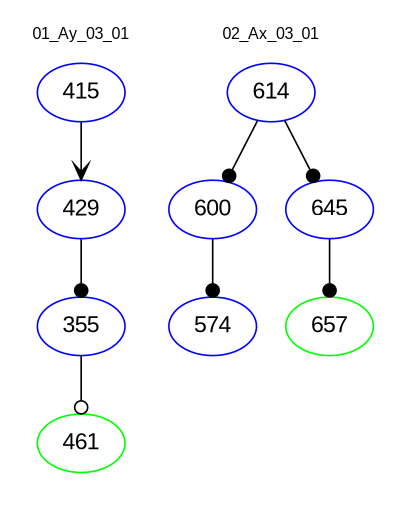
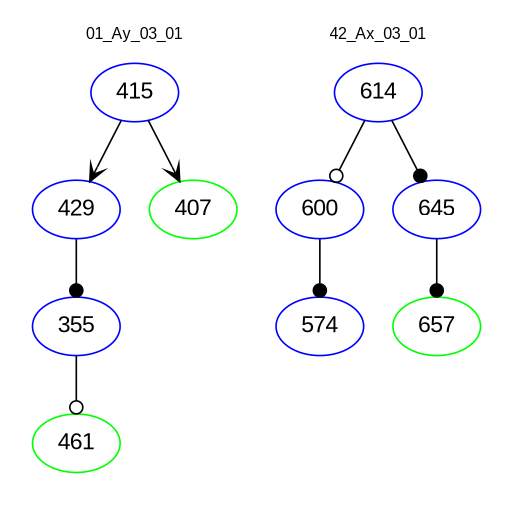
(271, 35) -> (378, 35)
(245, 145) -> (352, 145)
none -> (193, 209)
